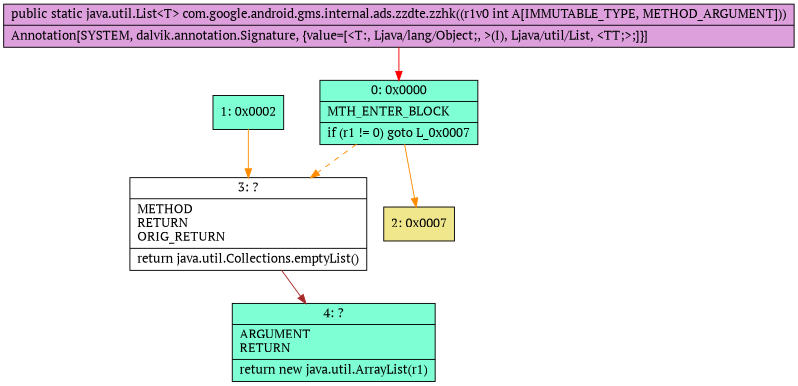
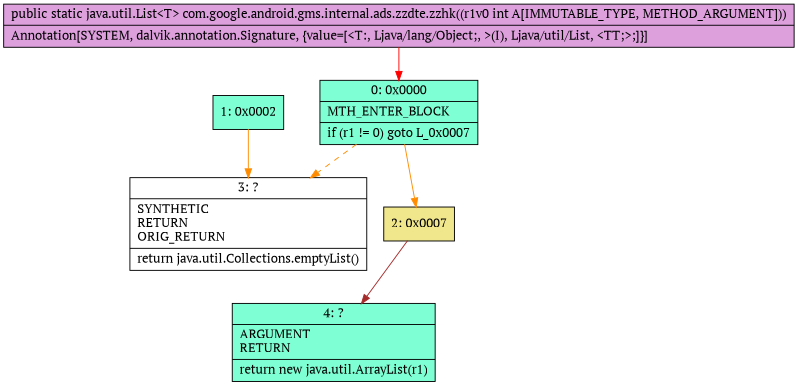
(165, 209) -> (174, 209)
(291, 283) -> (387, 268)
